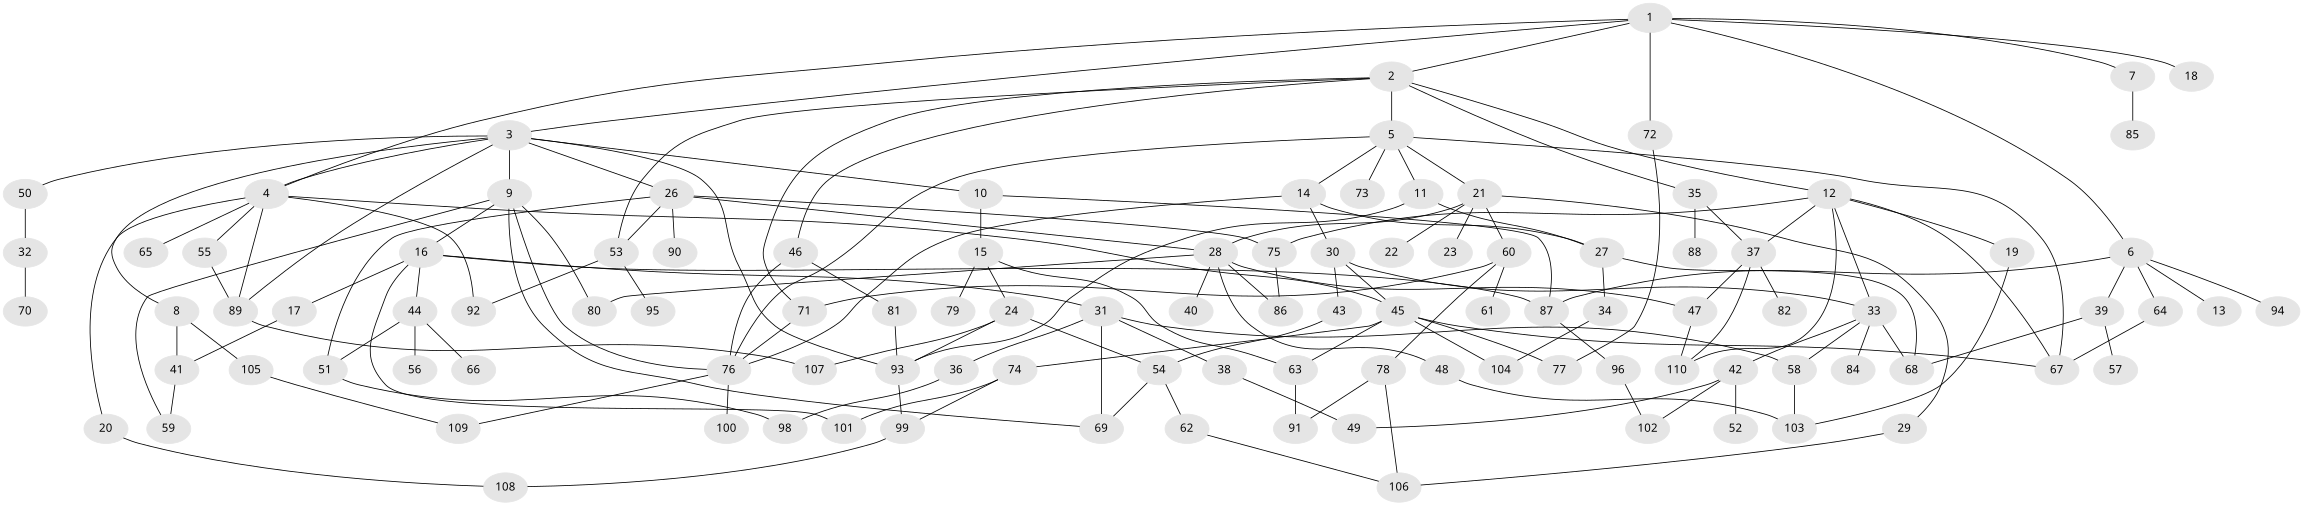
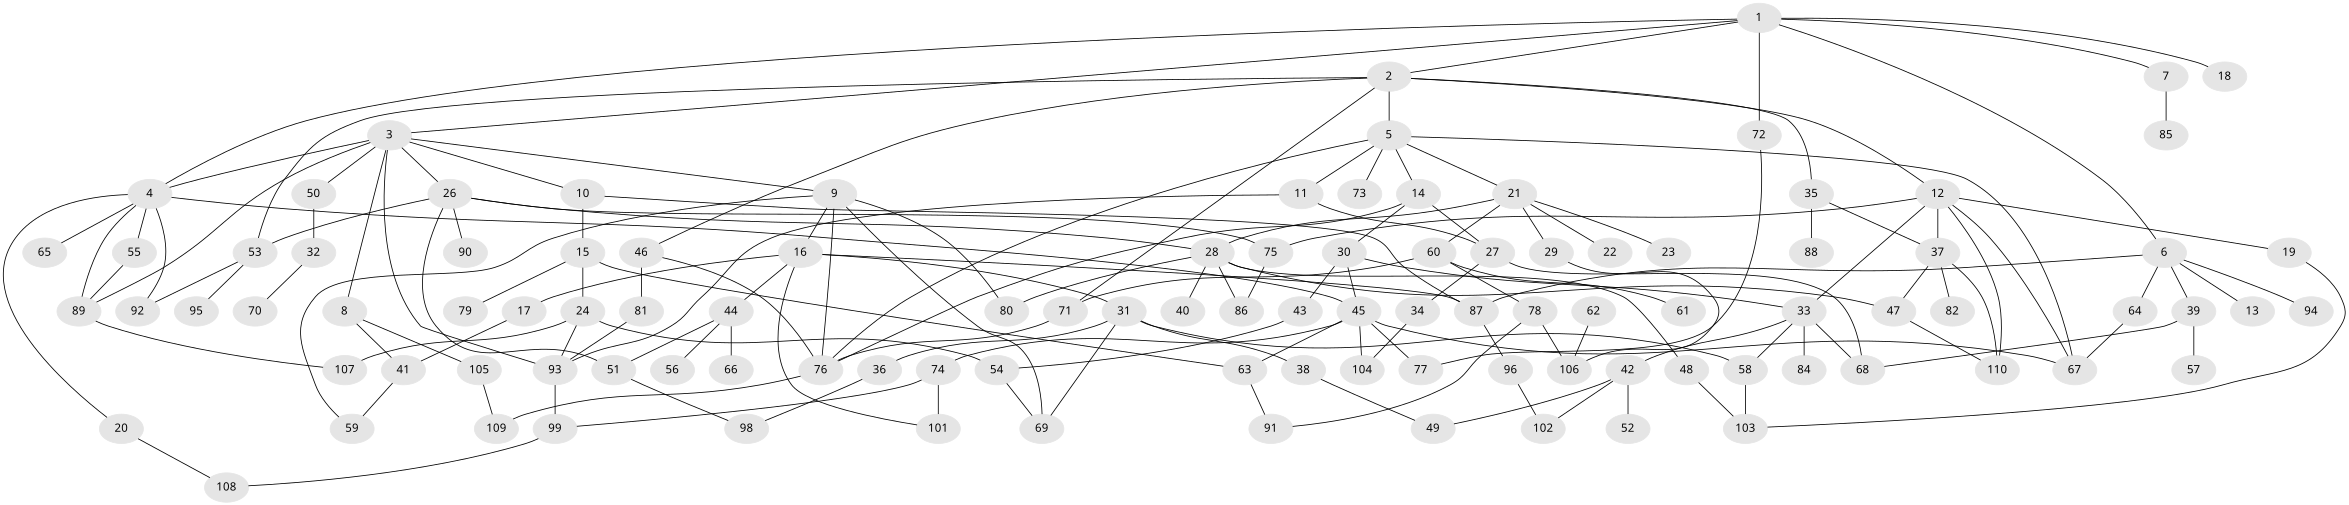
(1173, 399) -> none
(726, 429) -> none
